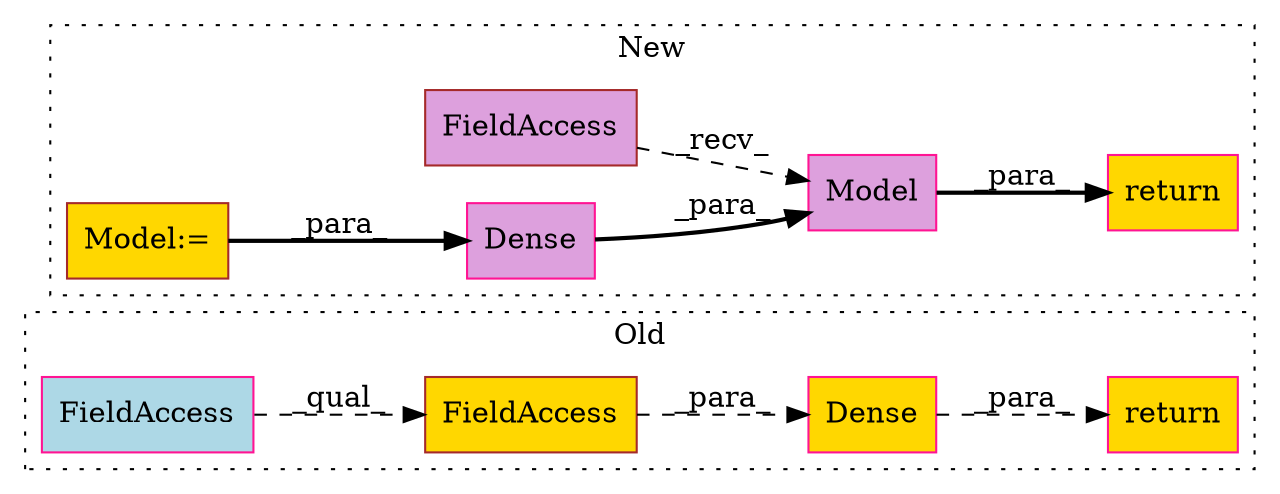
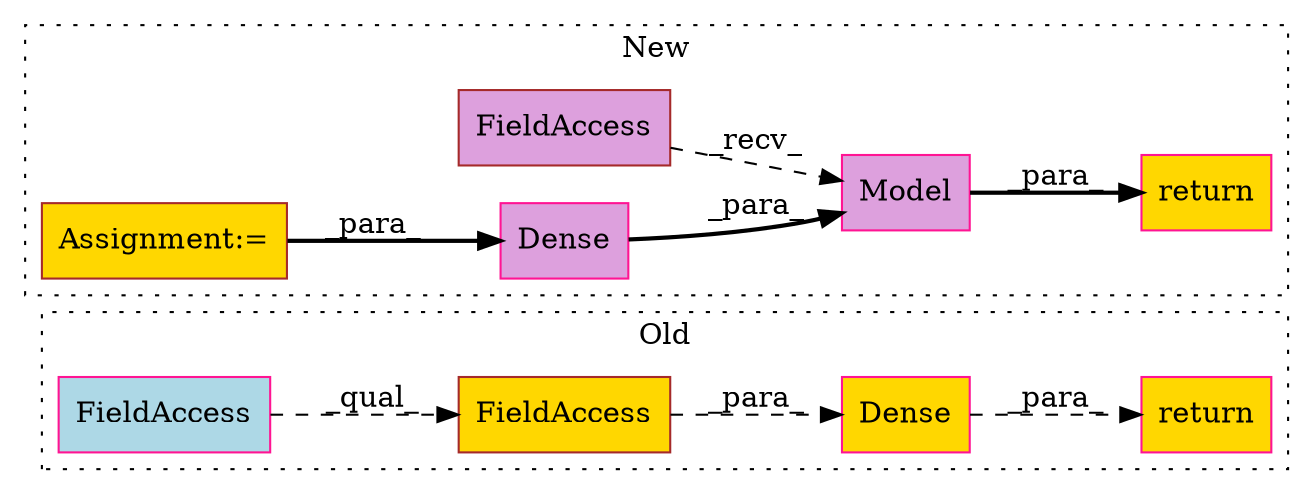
(148, 241) -> (164, 241)
